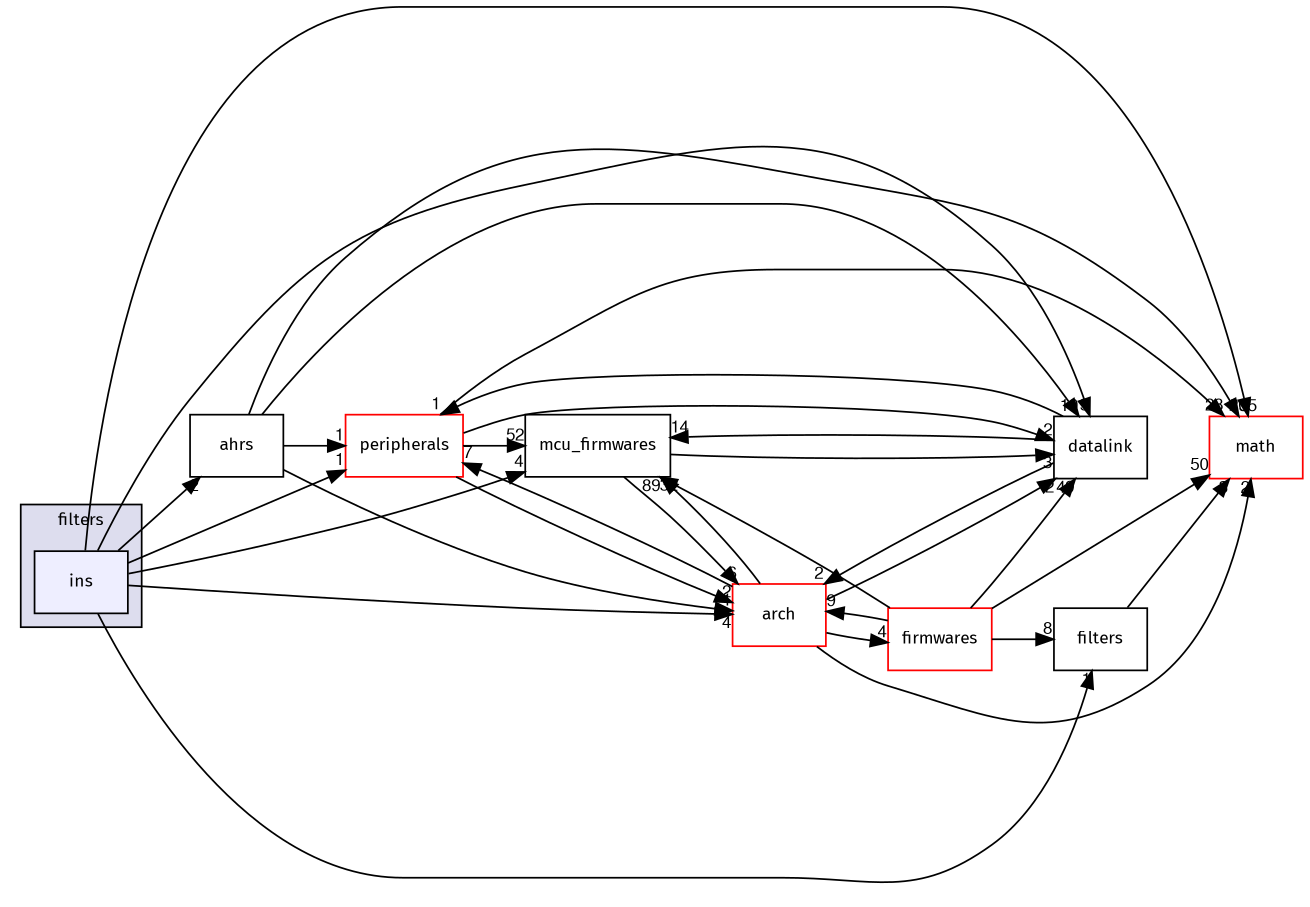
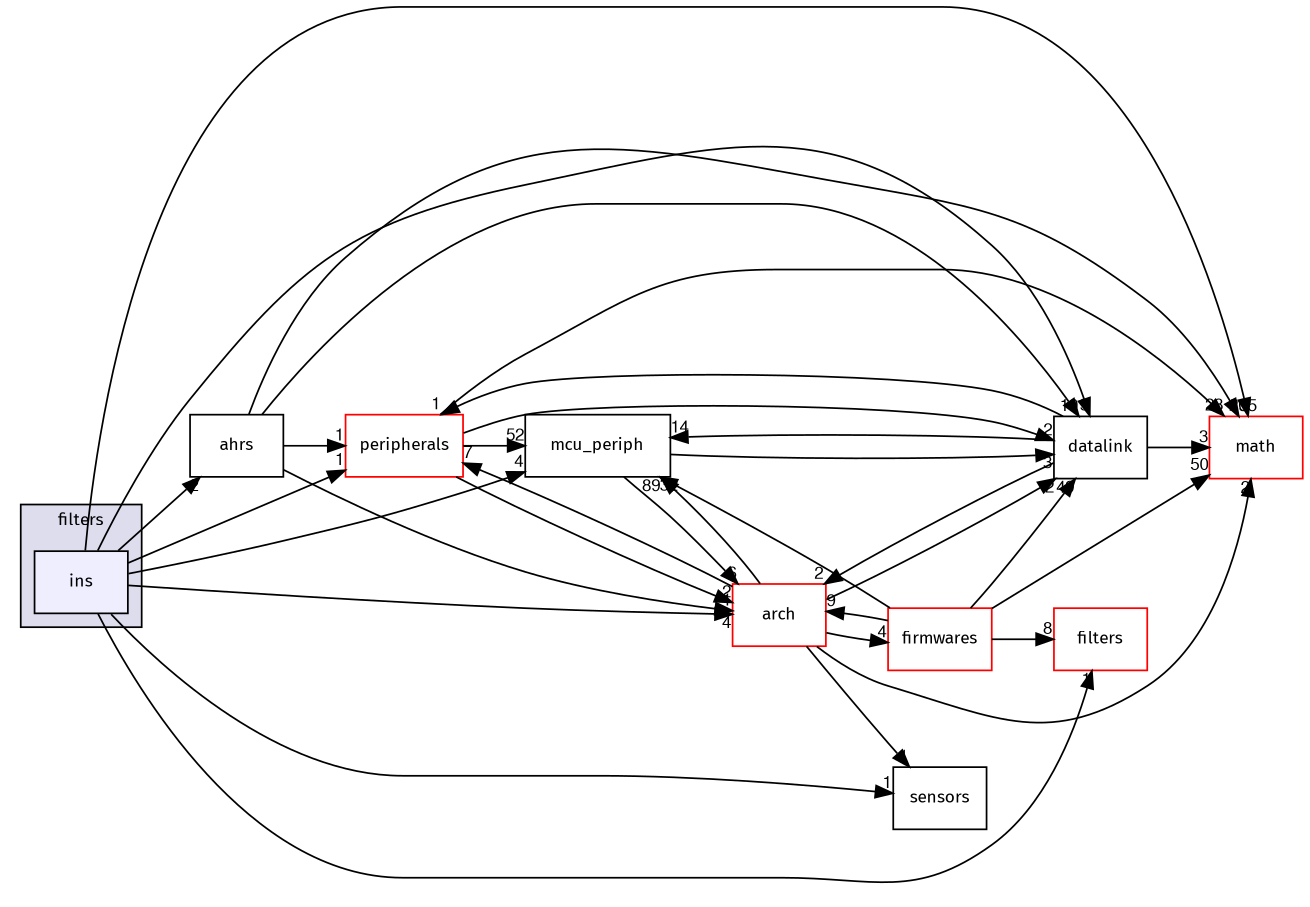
(598, 446) -> (598, 446)
(1173, 550) -> (1170, 447)
(1101, 639) -> (1101, 639)
none -> (940, 798)
